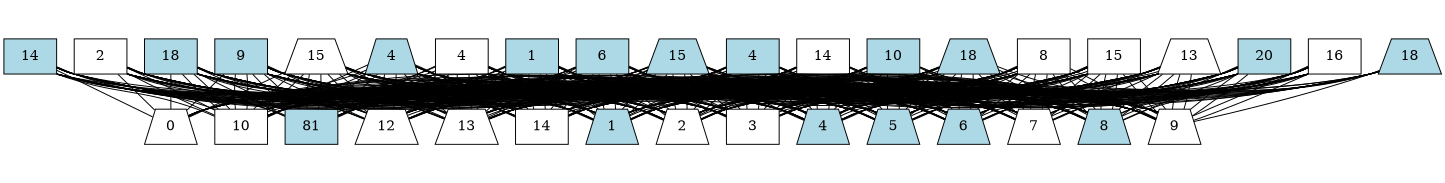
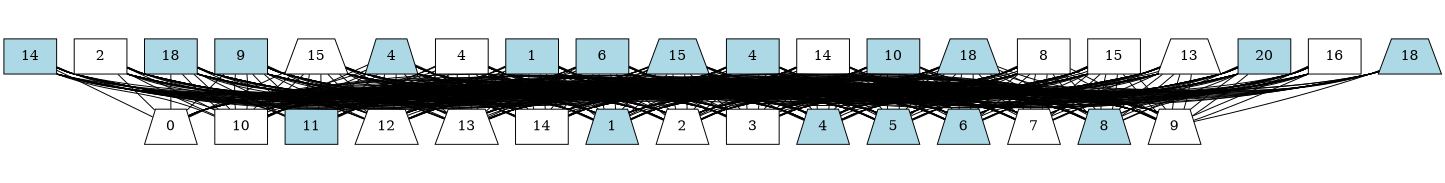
(311, 127) -> (311, 127)
